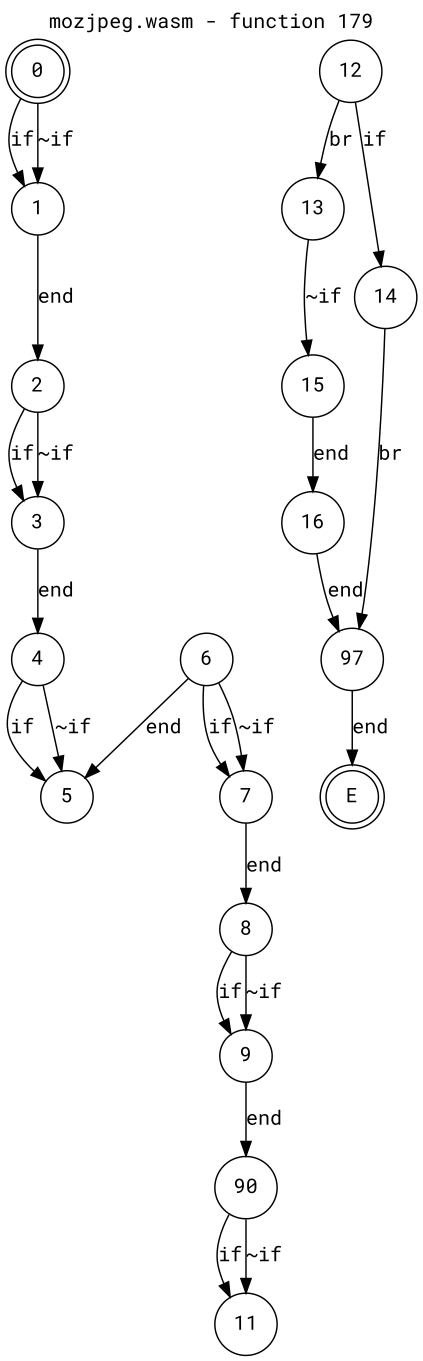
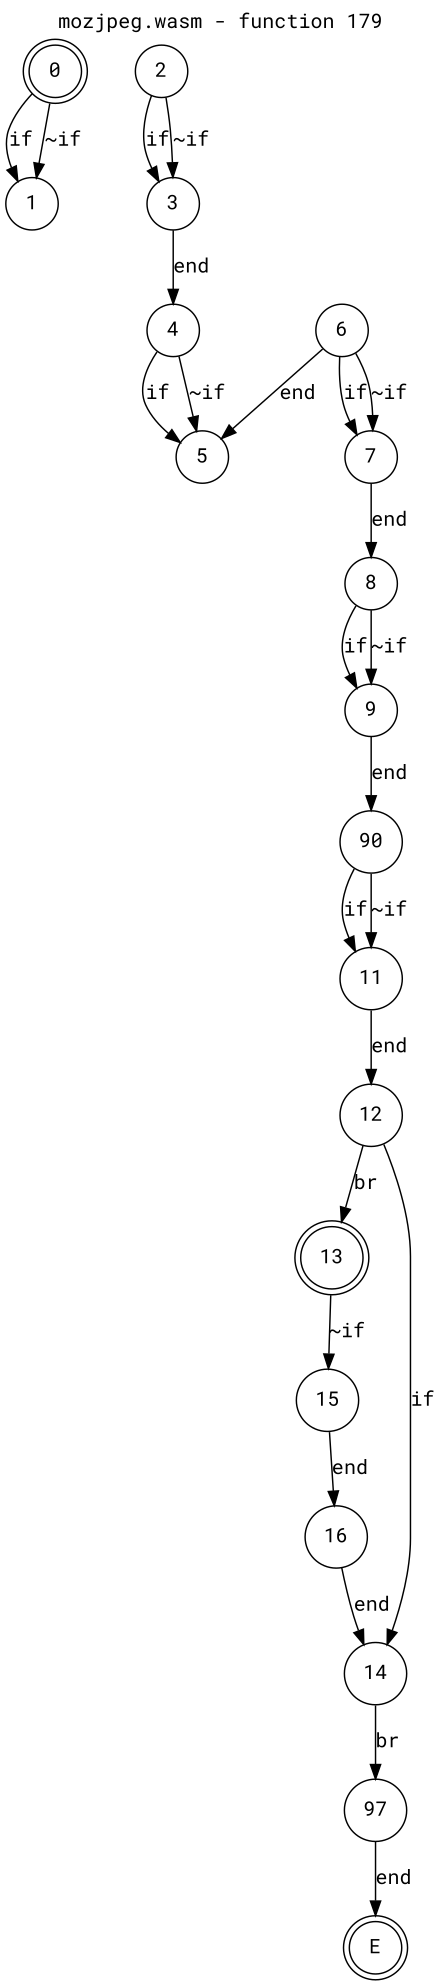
(313, 209) -> (332, 1258)
(38, 290) -> none
(323, 586) -> (349, 1600)
none -> (371, 1040)
